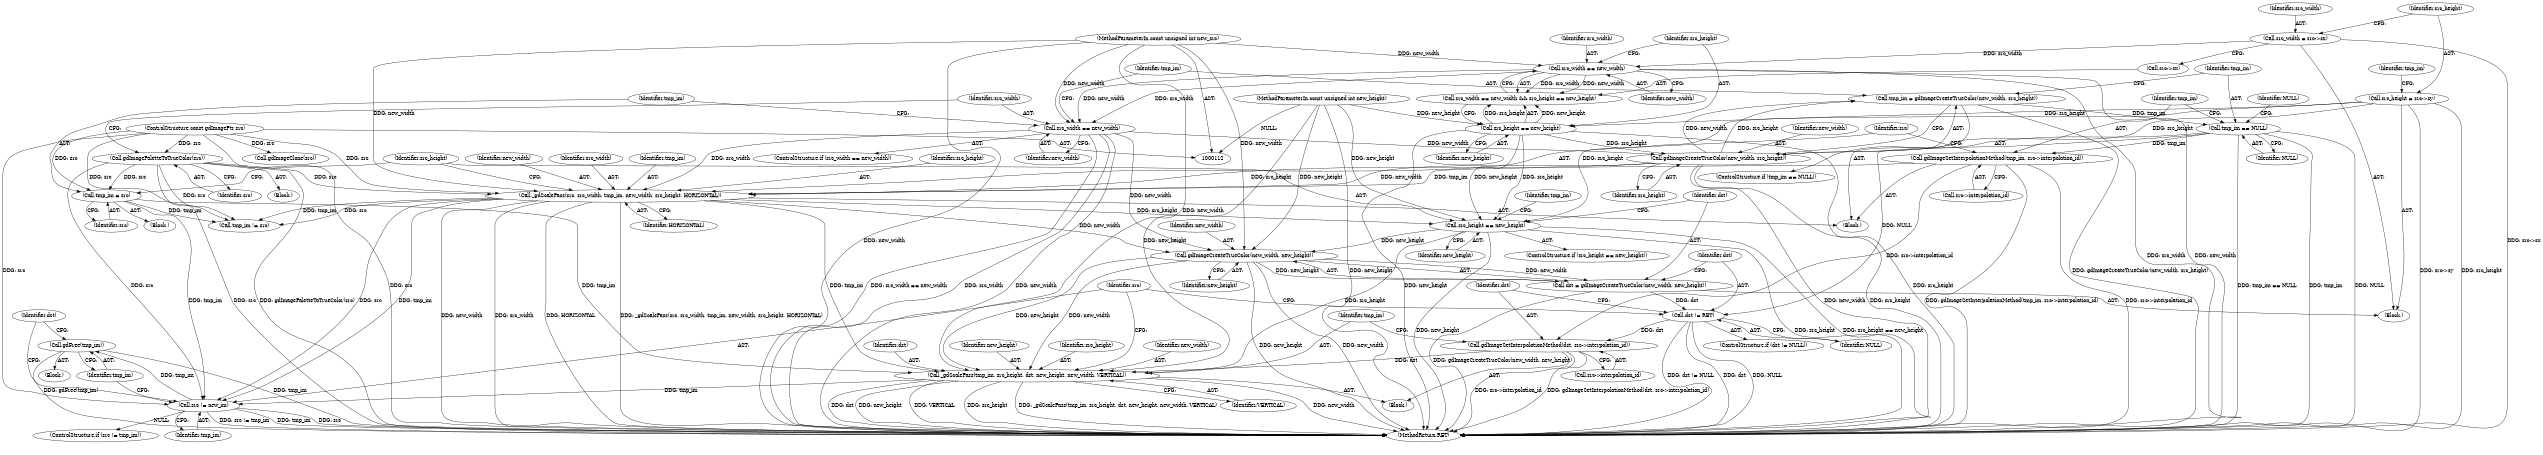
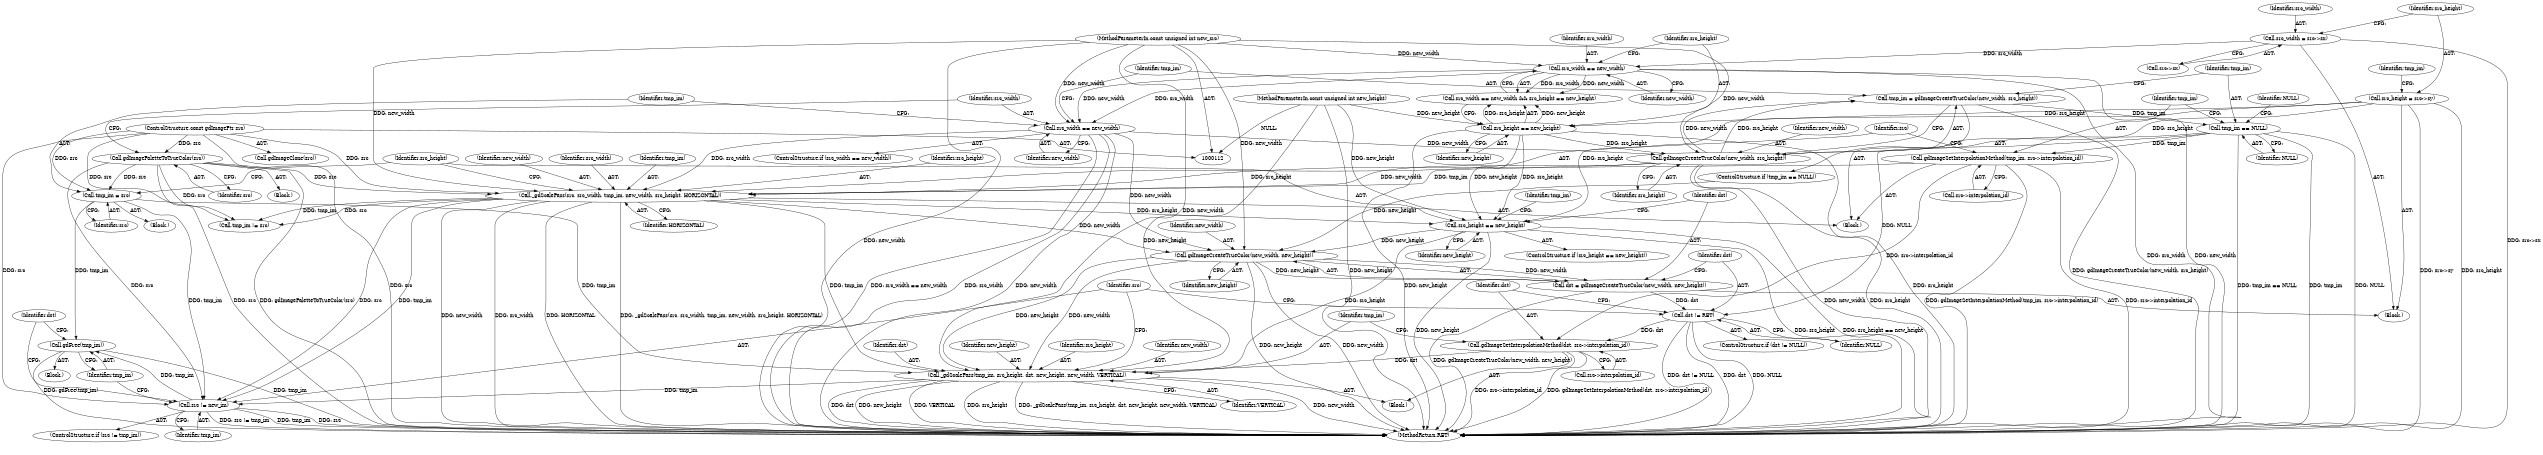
none -> (1541, 45)
(1936, 71) -> (2231, 59)
(263, 144) -> (263, 144)
(1298, 183) -> (1493, 191)
(164, 212) -> (75, 265)
(163, 421) -> (163, 421)
